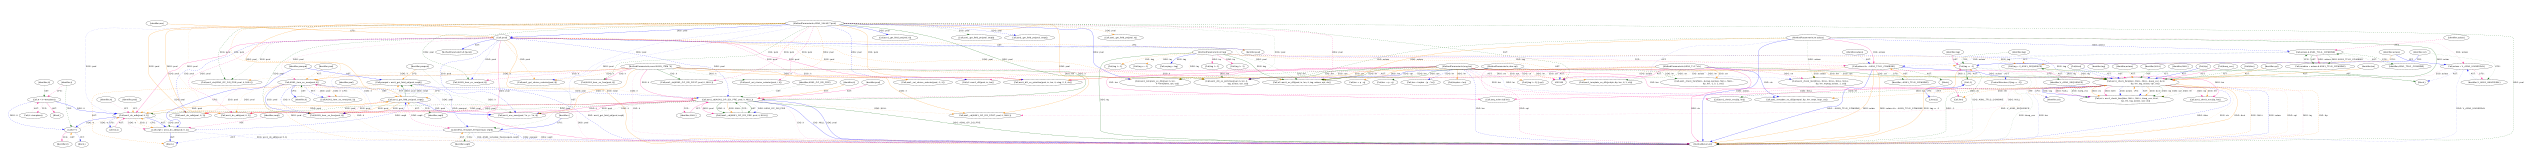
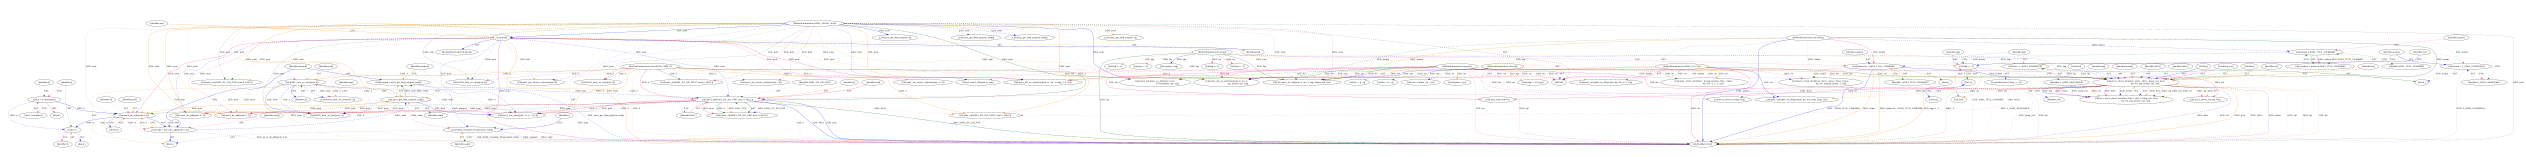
(1548, 140) -> (1548, 140)
